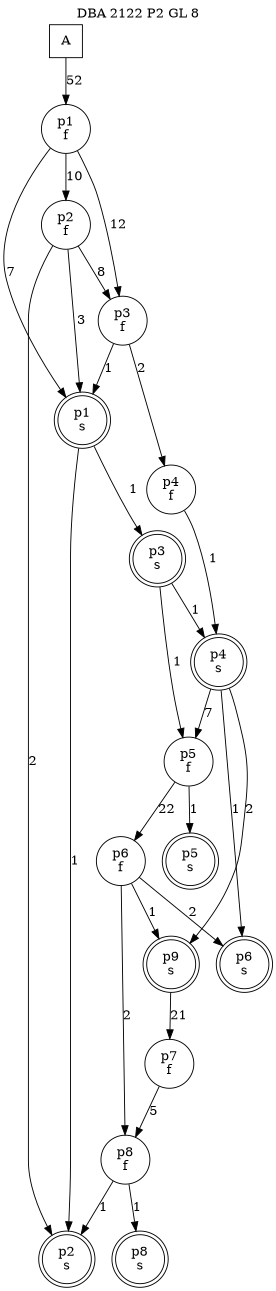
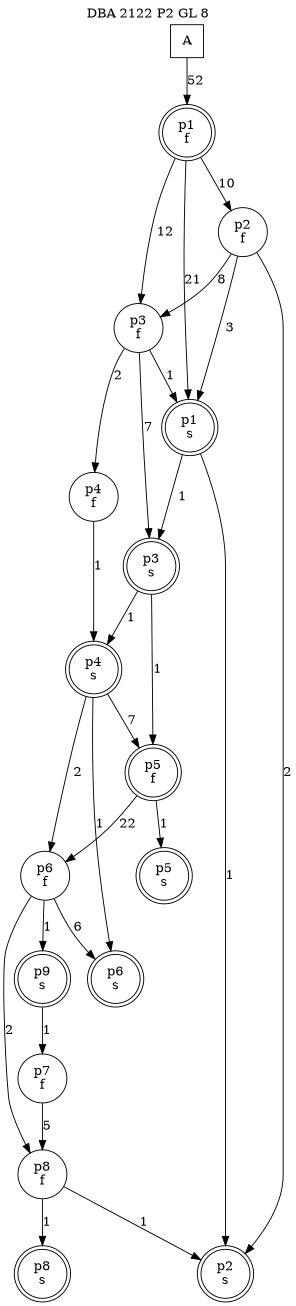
(66, 129) -> (187, 133)
(11, 273) -> (193, 280)
none -> (143, 441)
(189, 762) -> (153, 773)
(244, 817) -> (68, 769)
(193, 913) -> (78, 927)
(179, 1016) -> (47, 1030)
